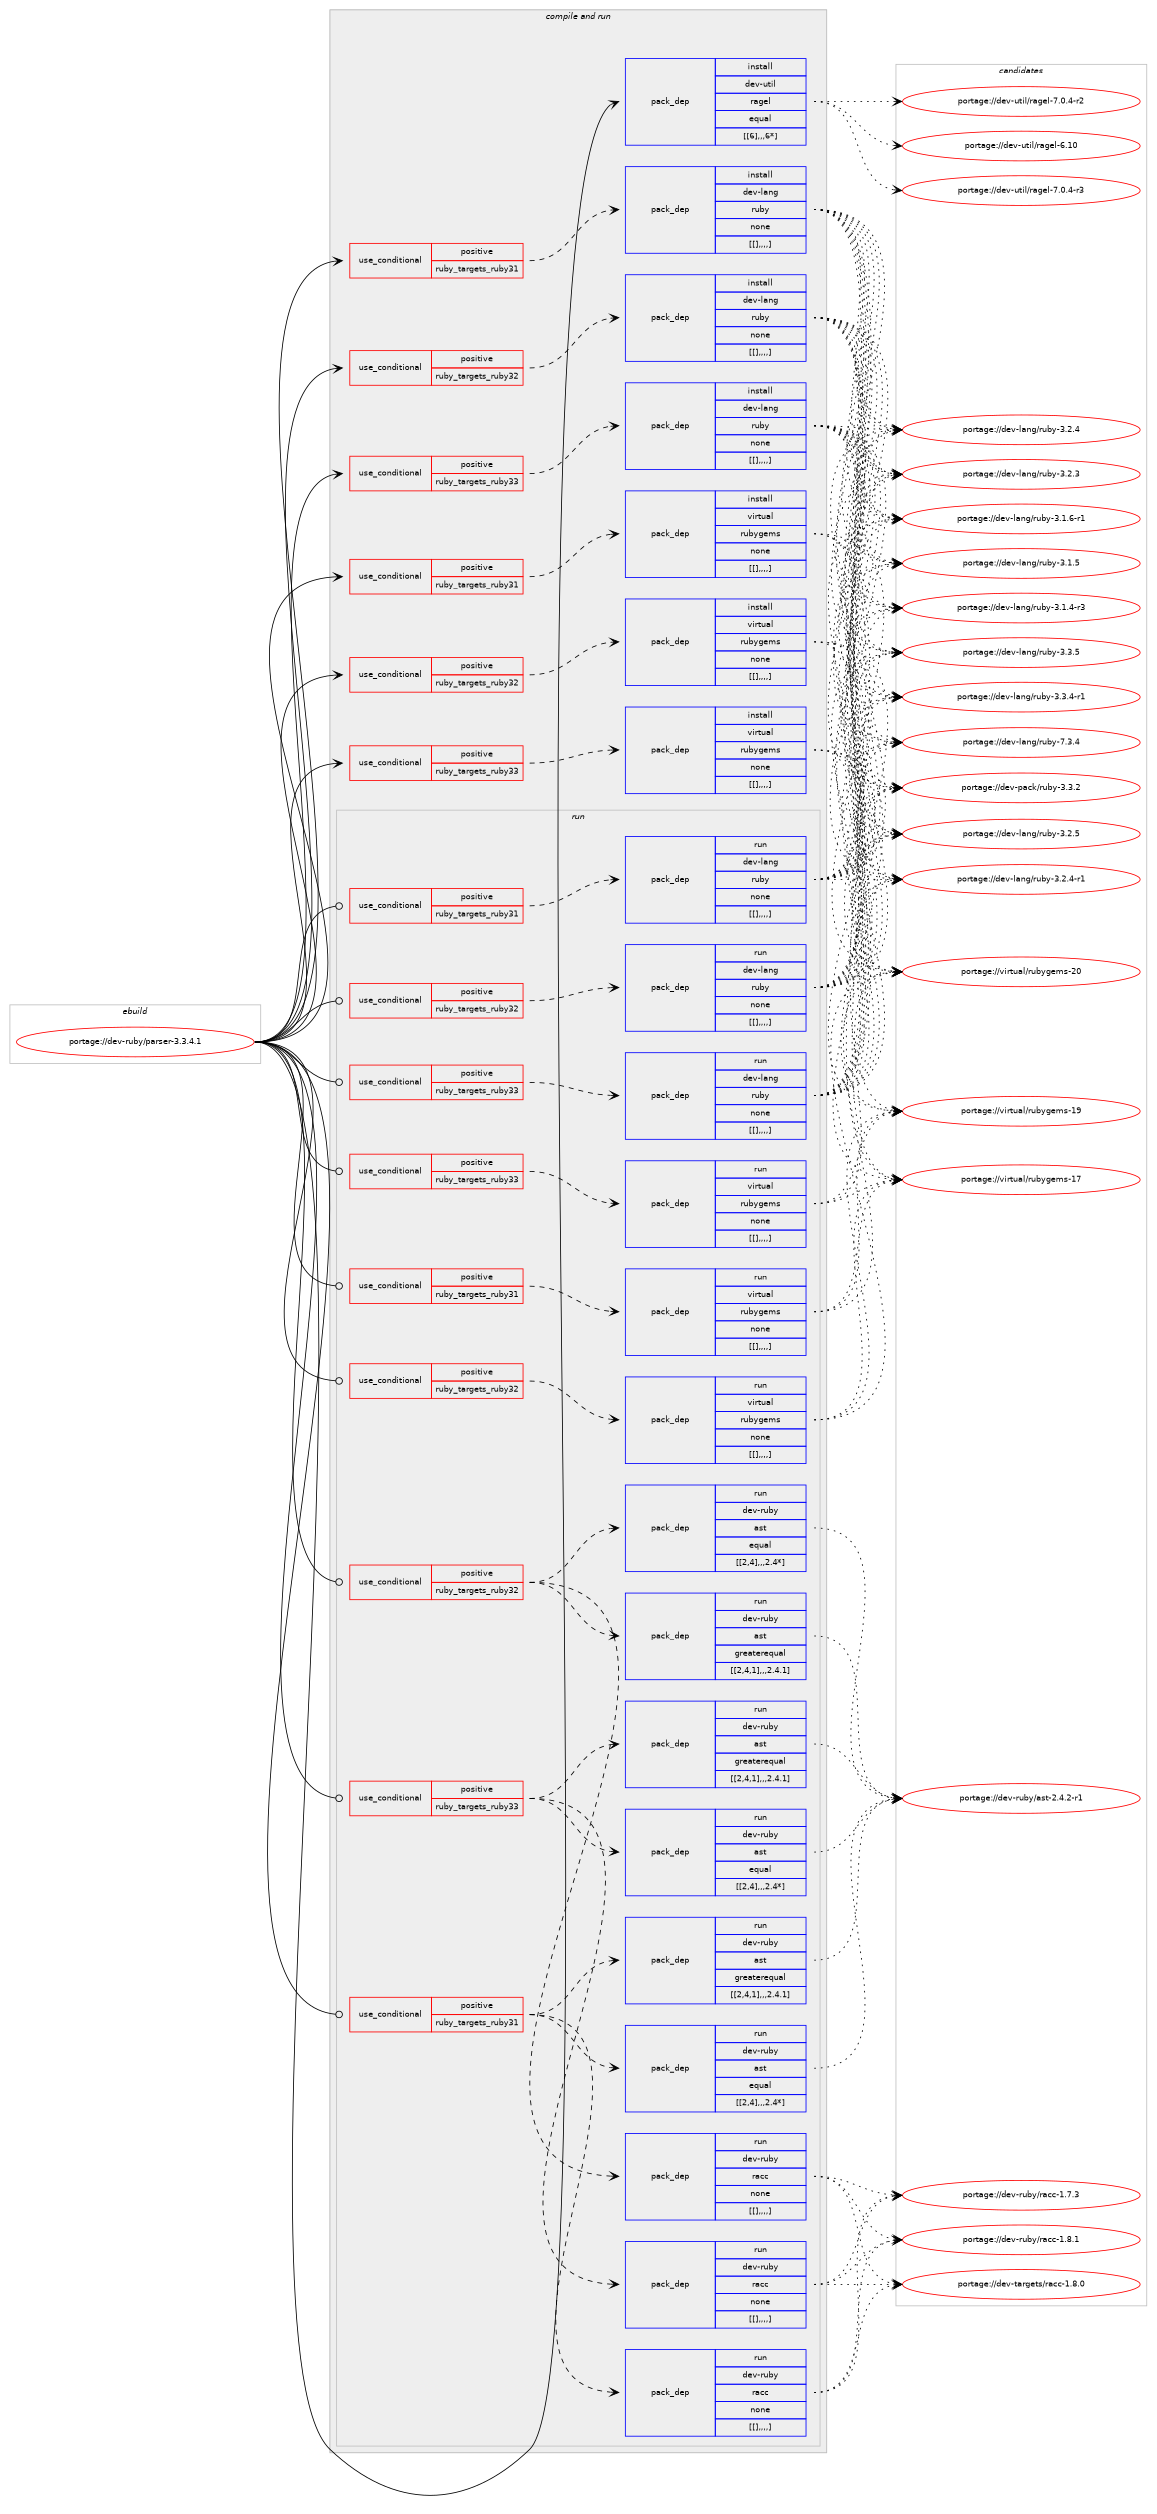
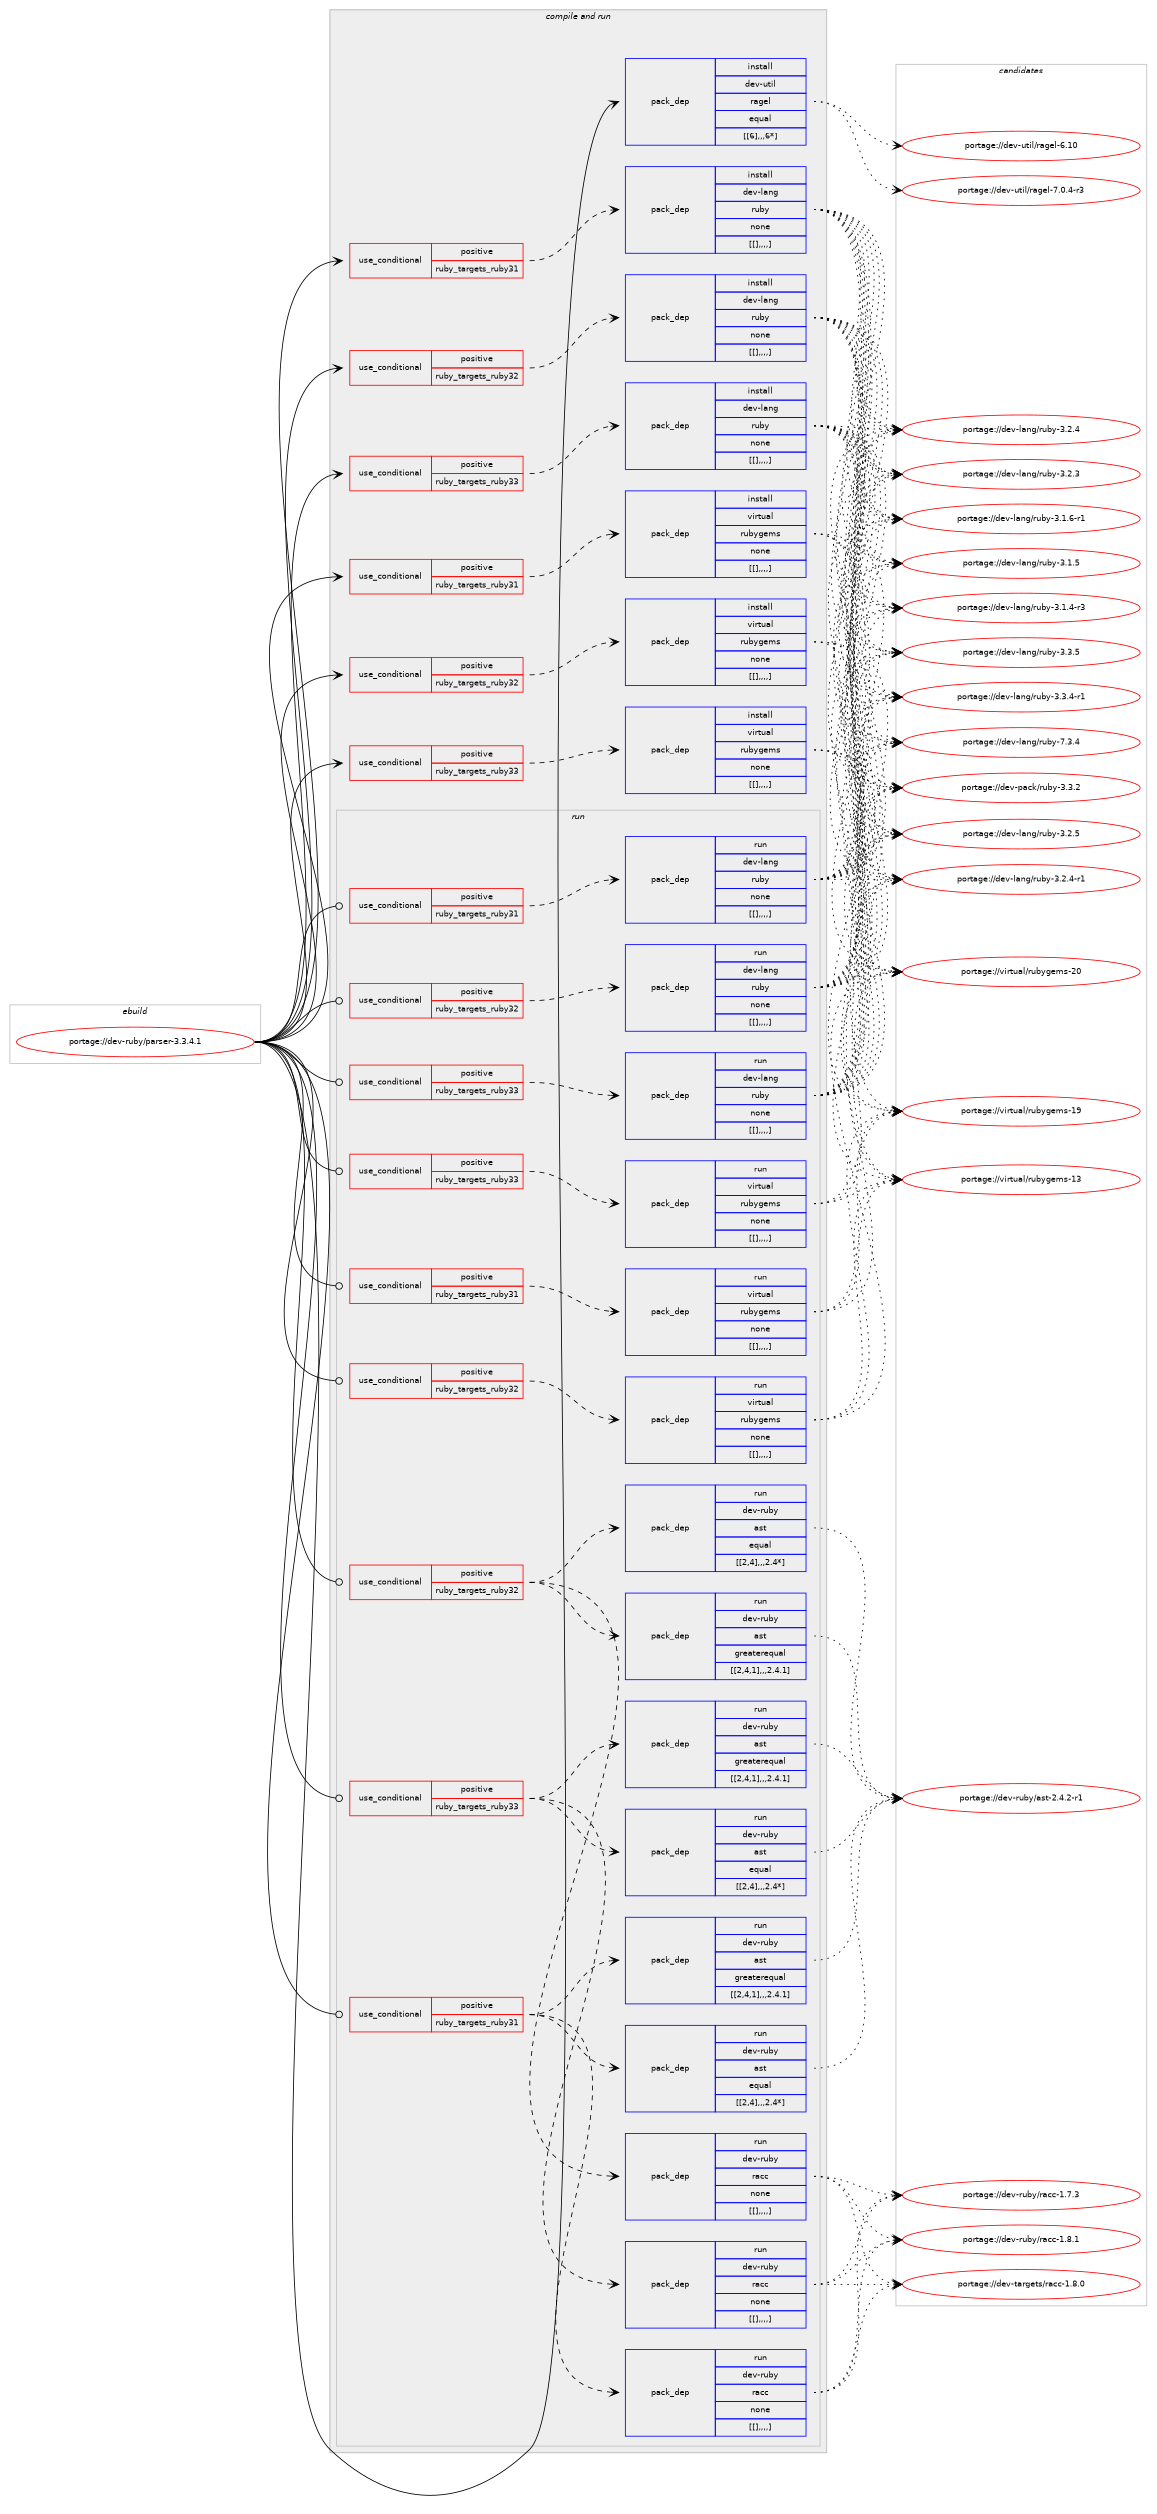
(1021, 101) -> none
(1021, 1180) -> (1021, 1180)
